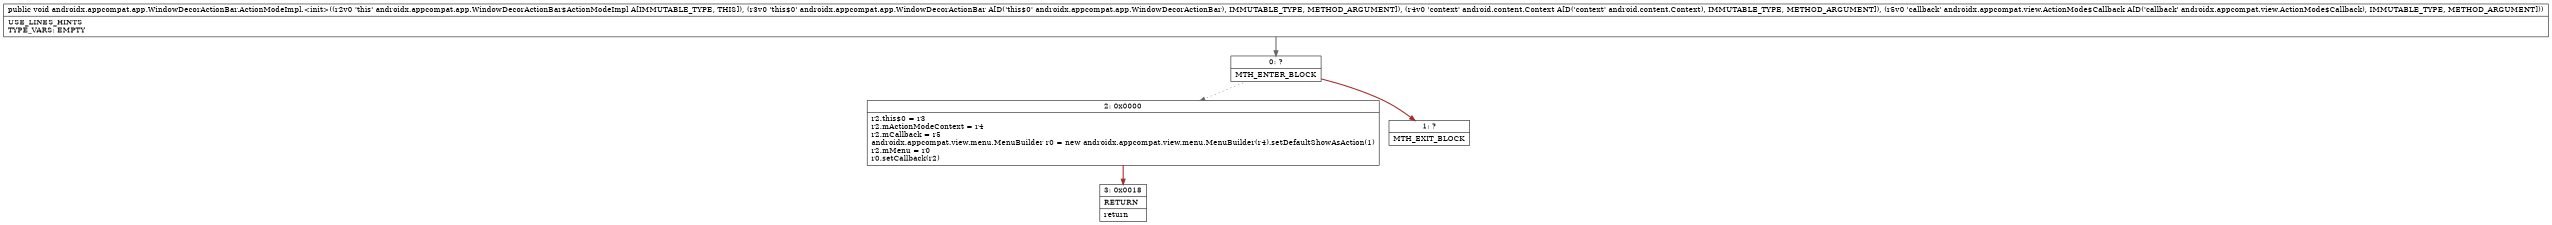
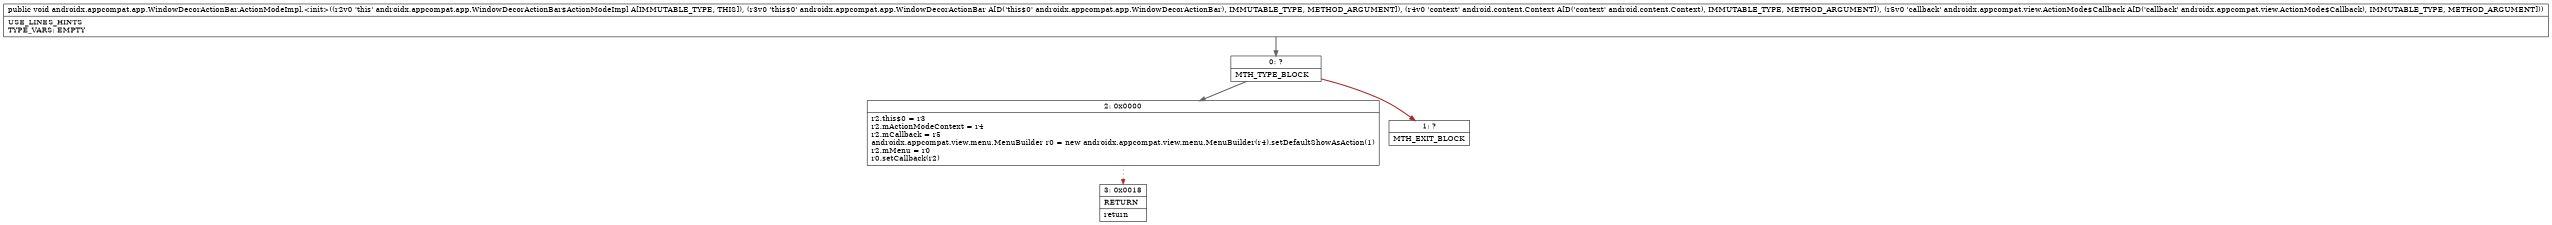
(1276, 75) -> (1272, 75)
(1226, 90) -> (1226, 90)
(1123, 172) -> (1123, 172)
